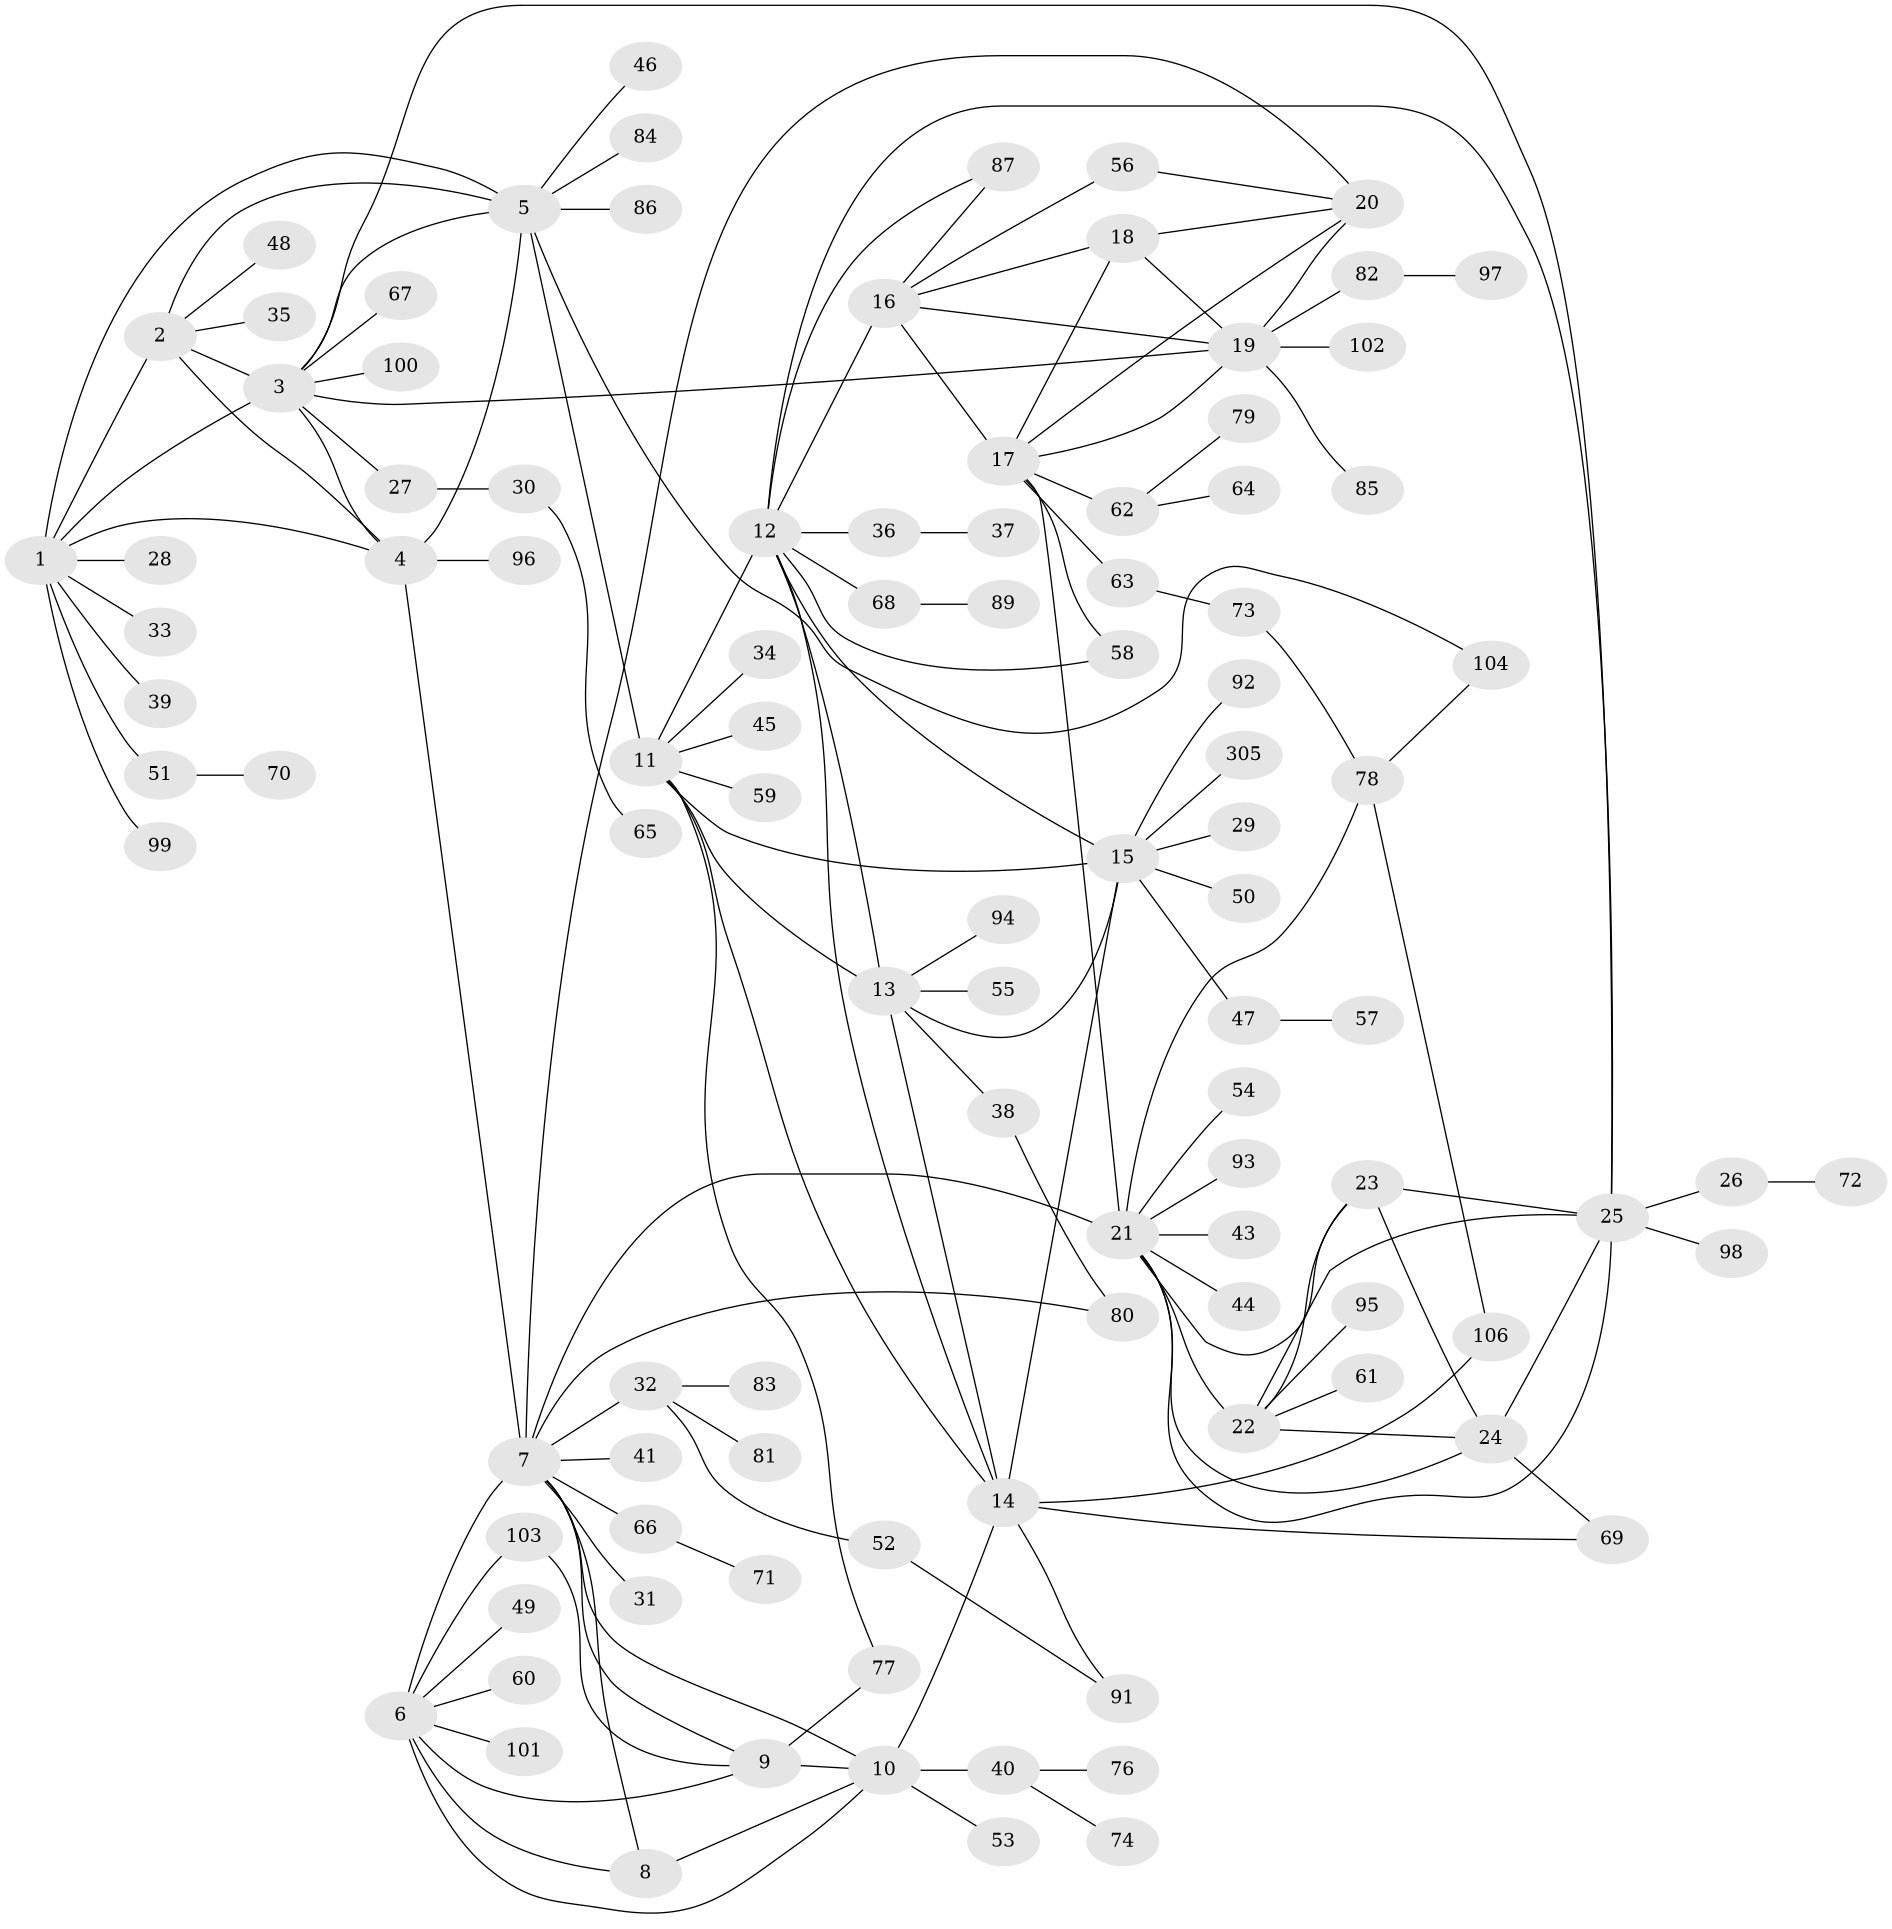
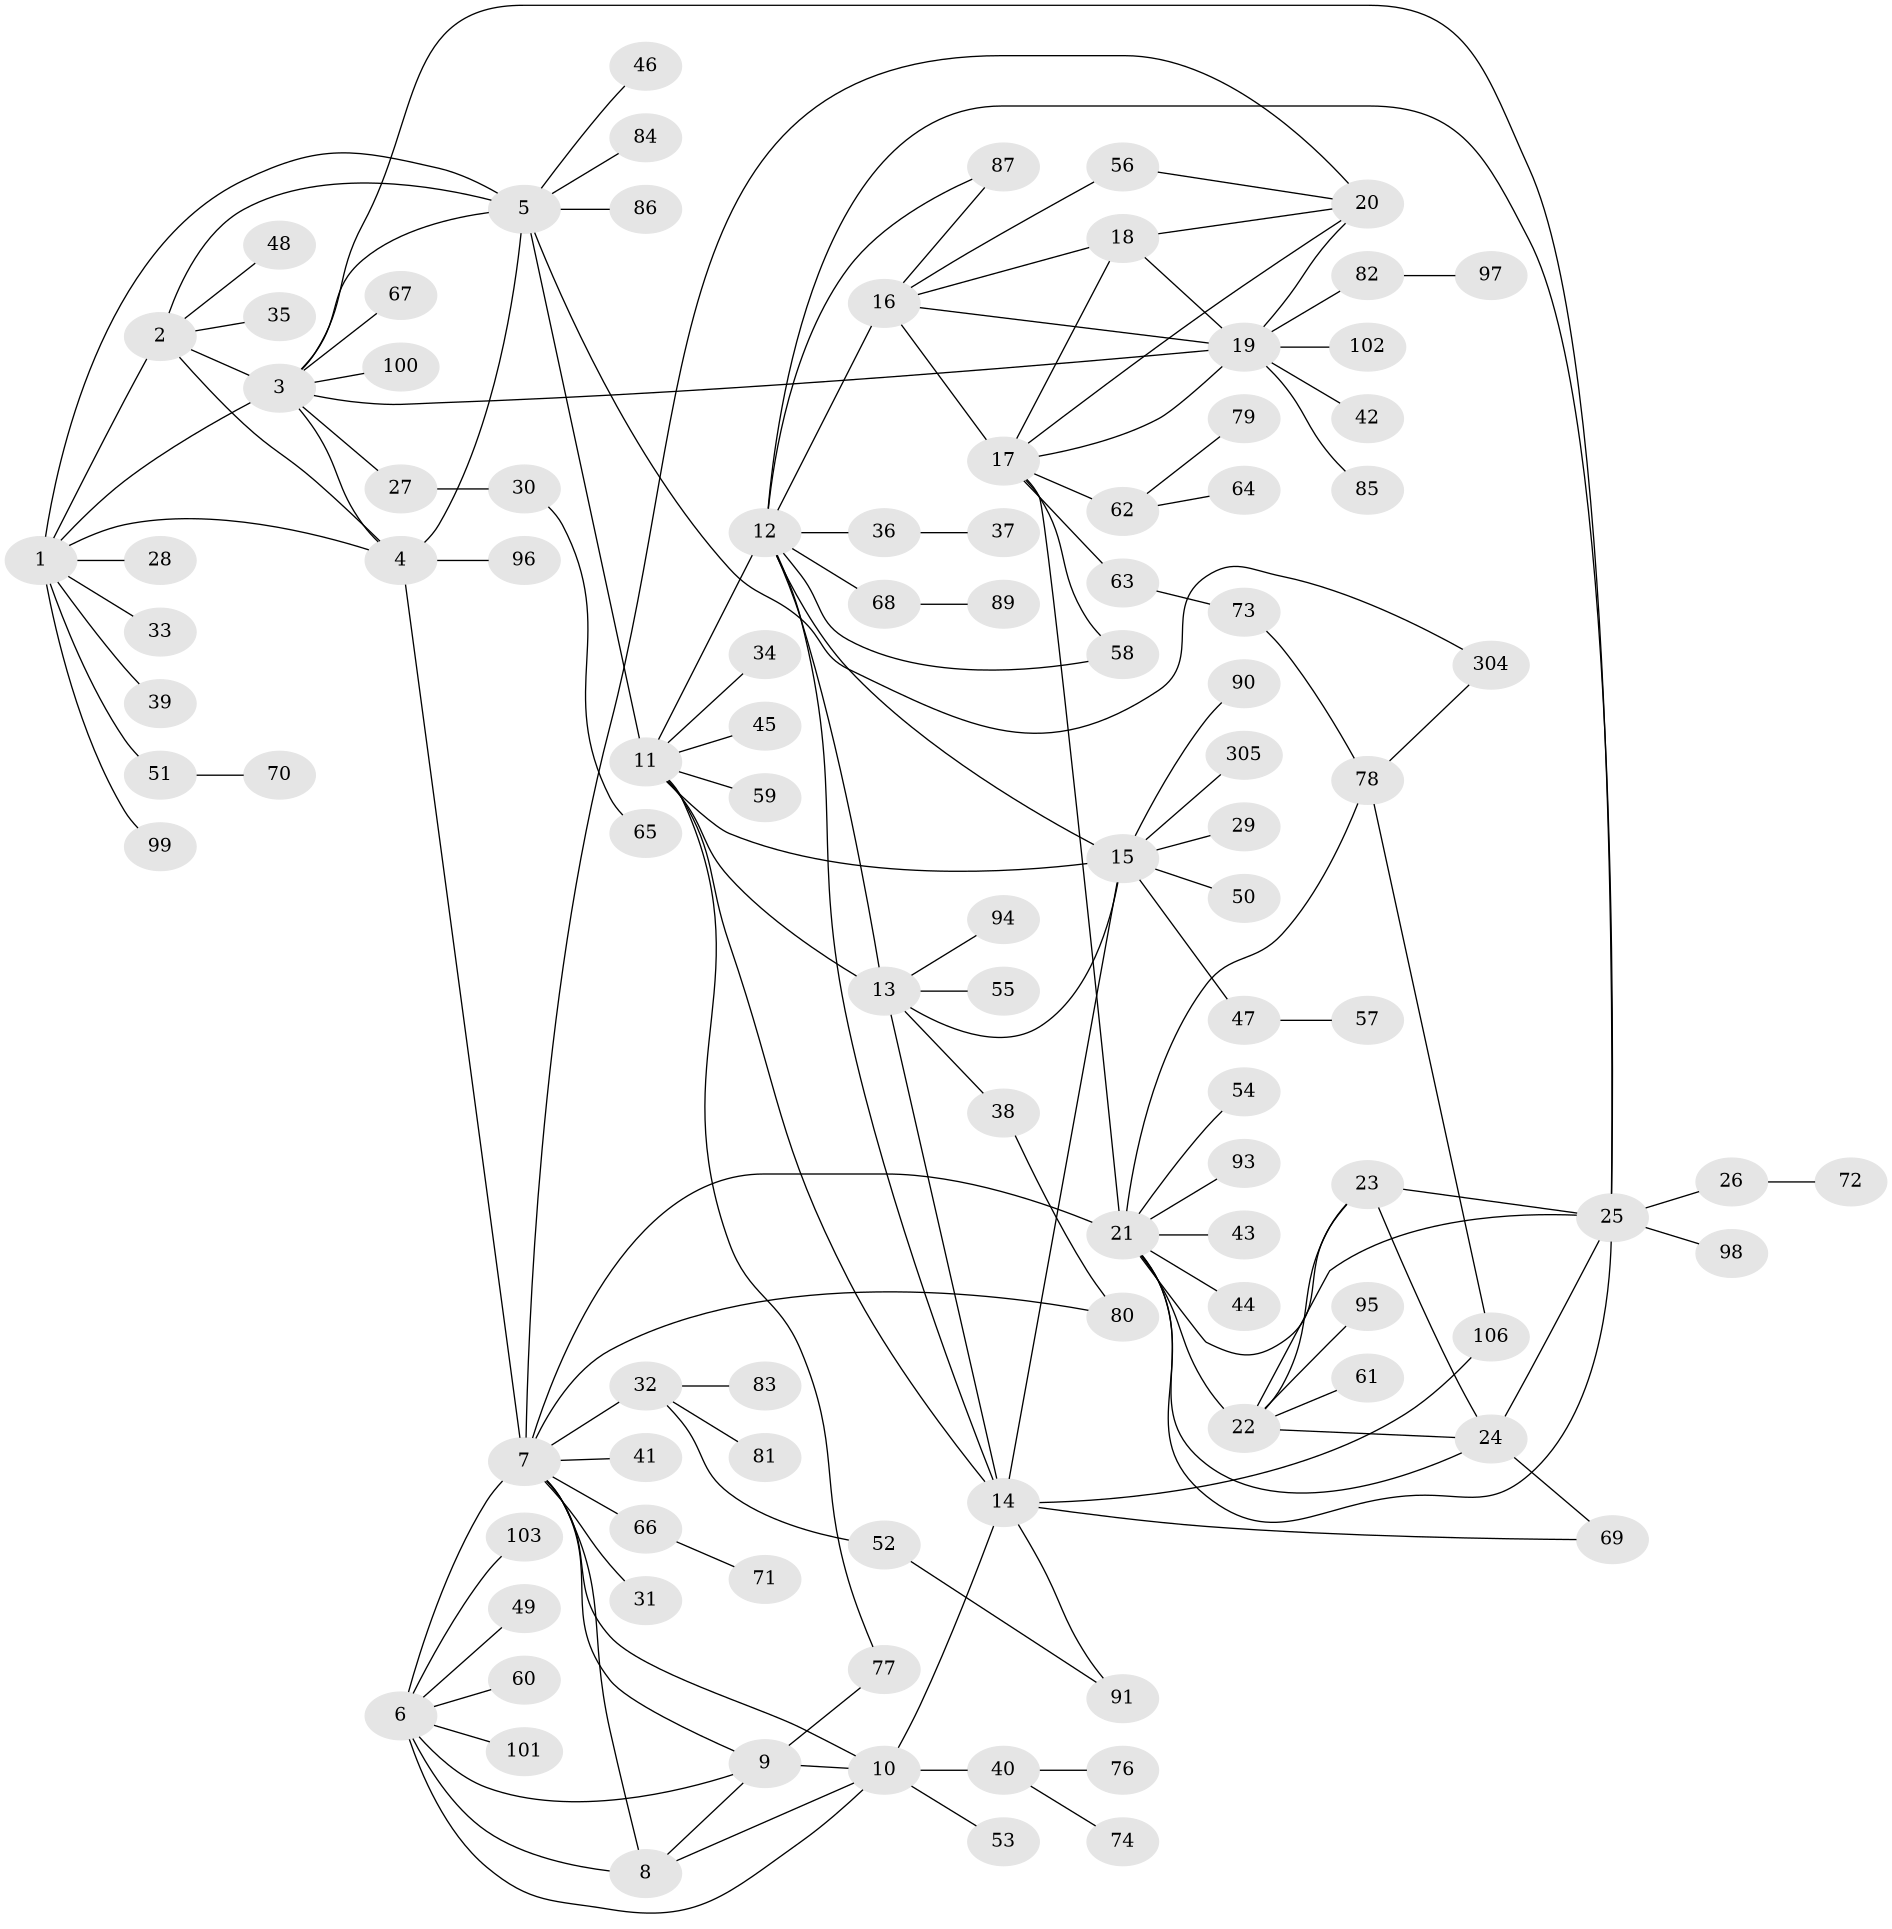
none -> (1368, 419)
(1491, 665) -> (1491, 665)
(1244, 684) -> (1244, 684)
(591, 1705) -> (705, 1819)
